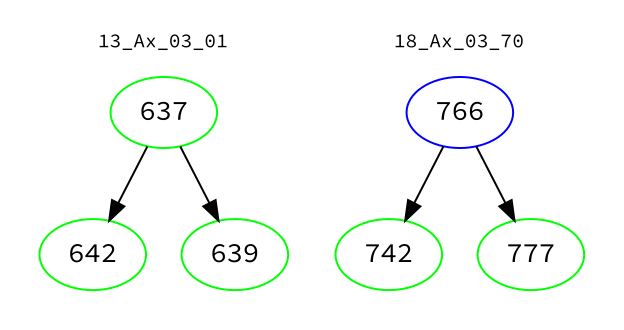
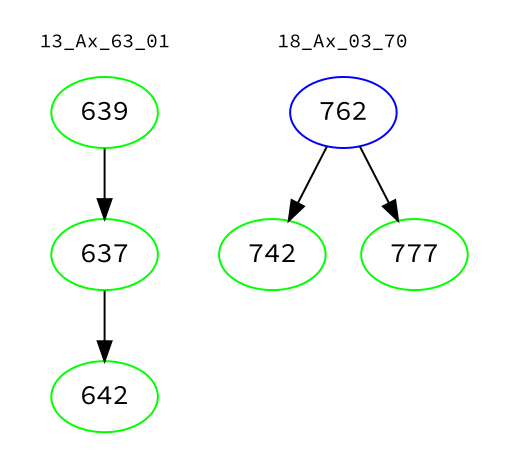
(164, 42) -> (106, 42)
(460, 112) -> (343, 112)
(195, 175) -> (105, 174)
